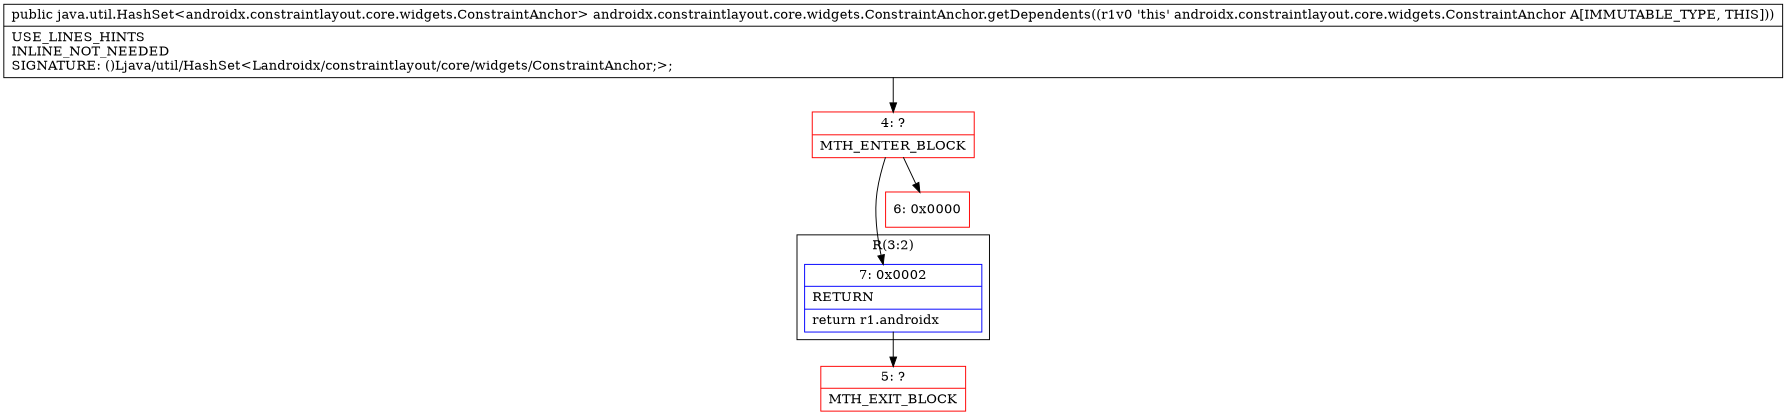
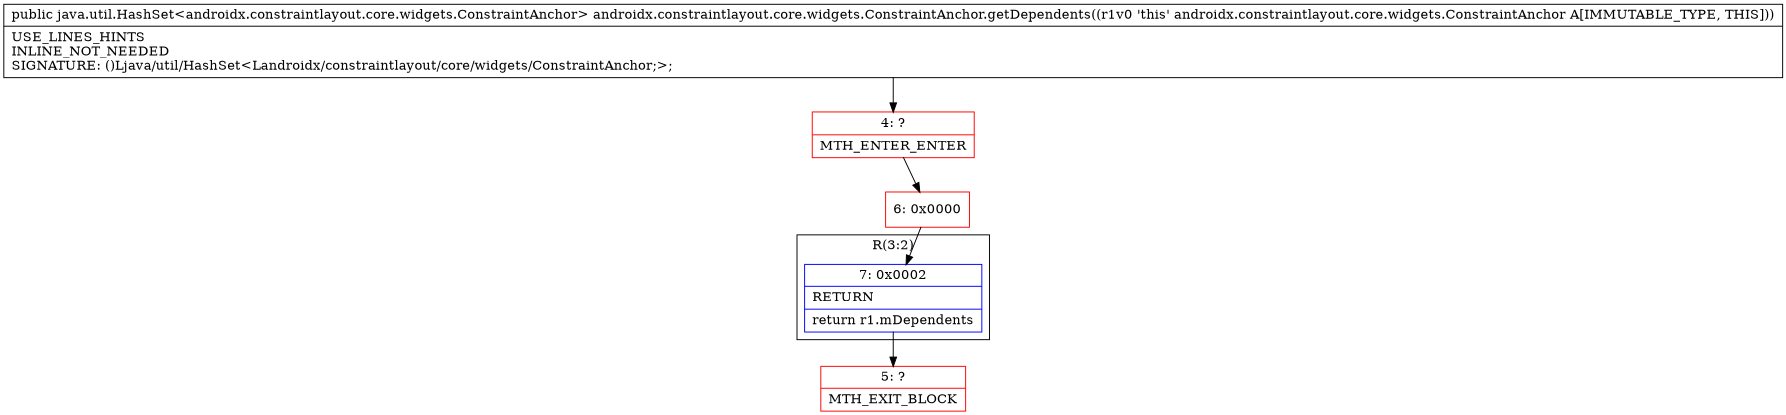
(893, 146) -> (893, 146)
(876, 206) -> (915, 241)
(876, 320) -> (893, 320)
